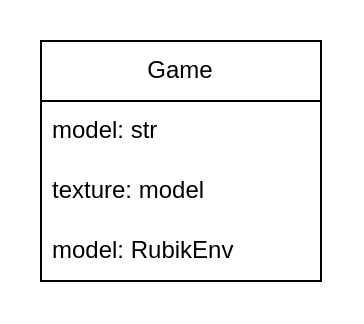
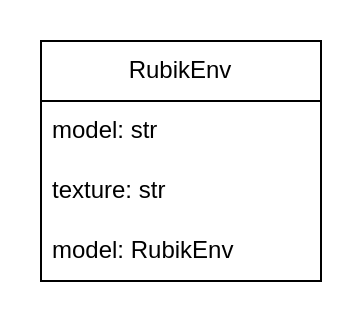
(181, 71) -> (181, 71)
(138, 191) -> (127, 191)
